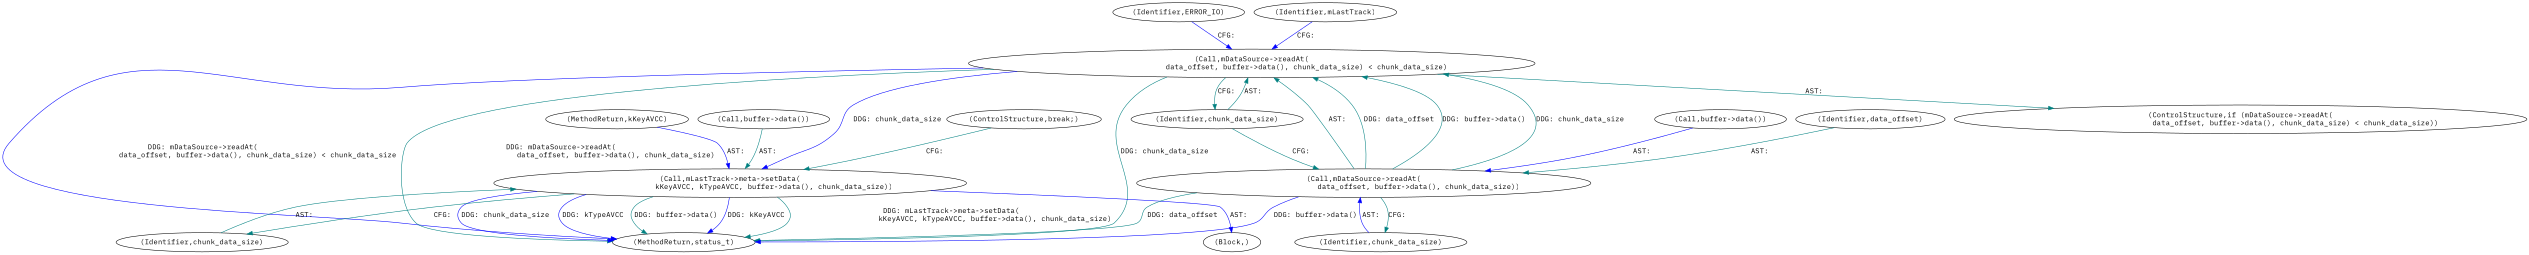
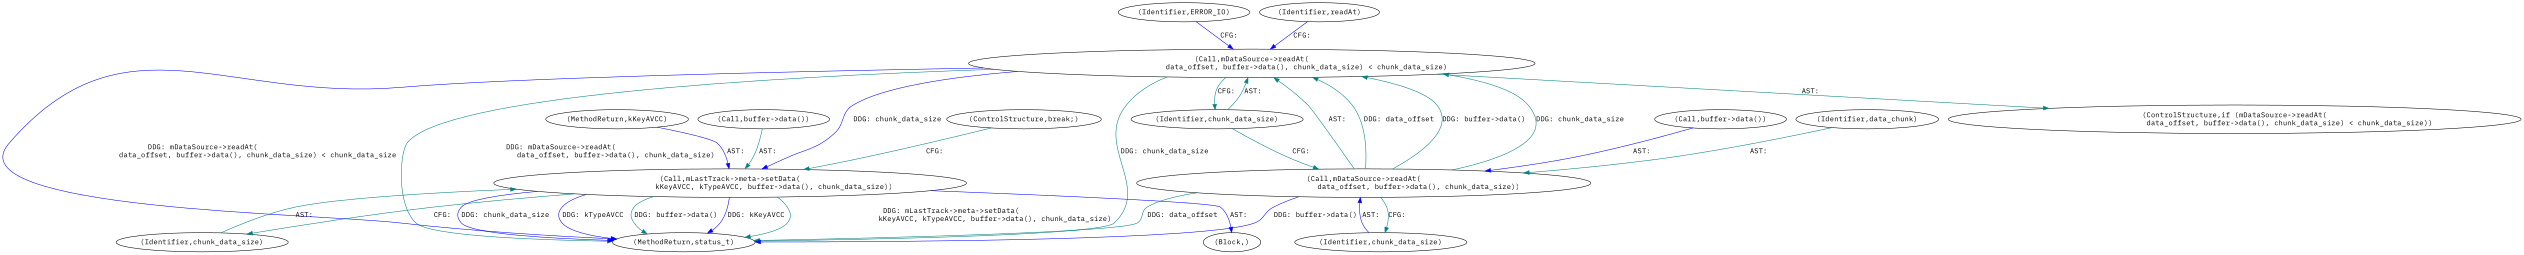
(1325, 12) -> (1320, 12)
(1870, 119) -> (1867, 119)
